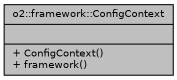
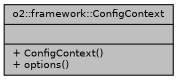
(50, 65) -> (41, 65)
